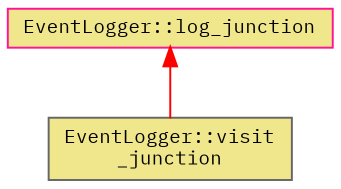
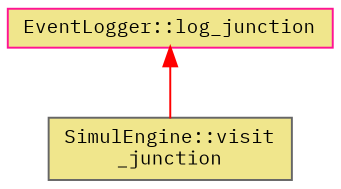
(170, 149) -> (170, 149)
